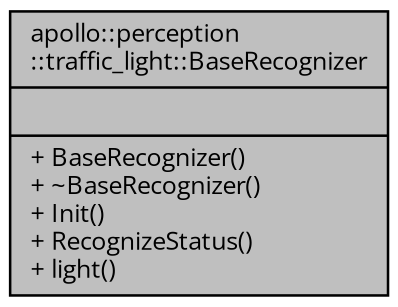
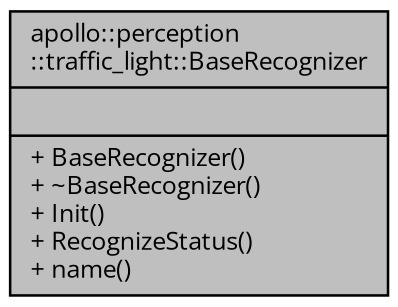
(74, 270) -> (81, 270)
